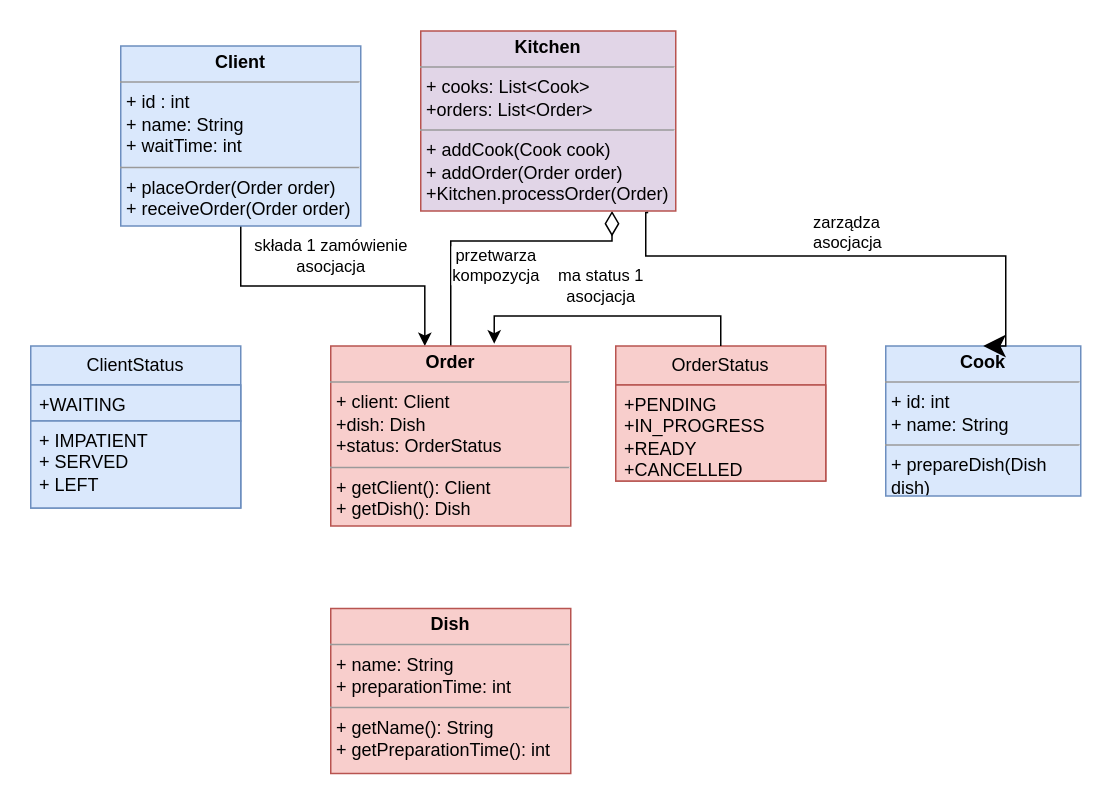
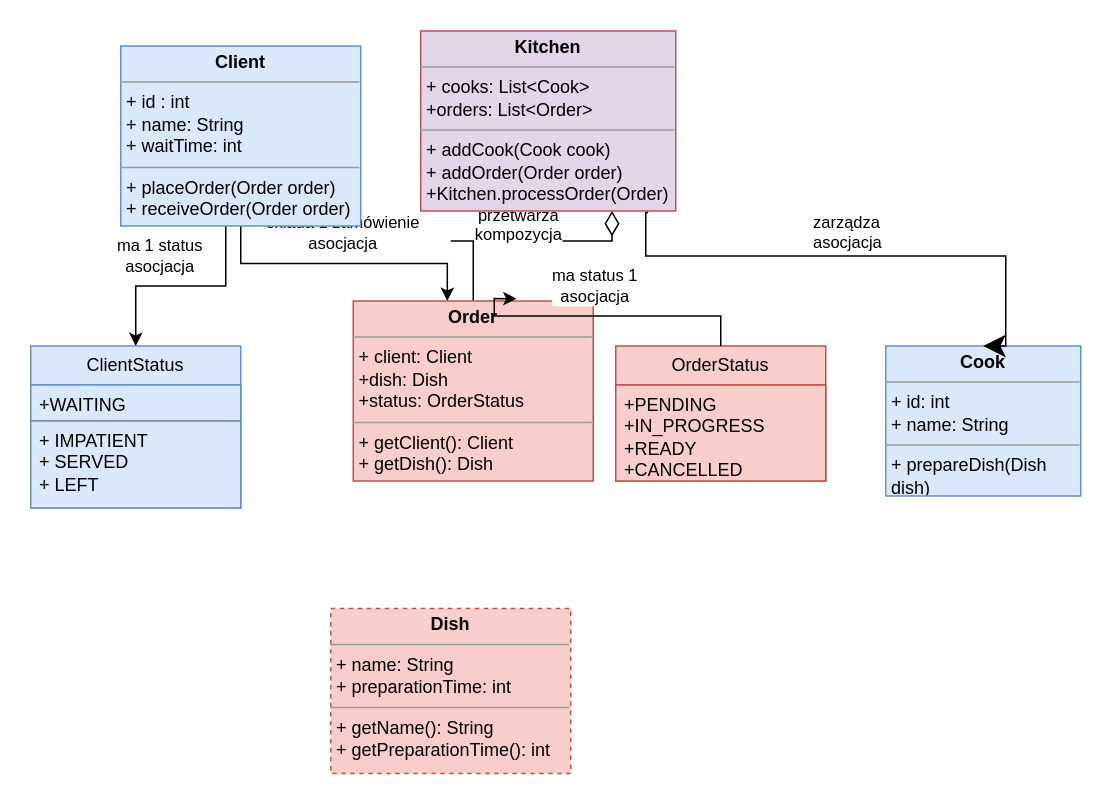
none -> (186, 286)
(451, 436) -> (473, 391)
(451, 691) -> (451, 691)
